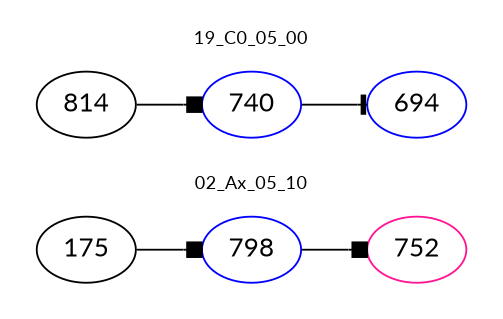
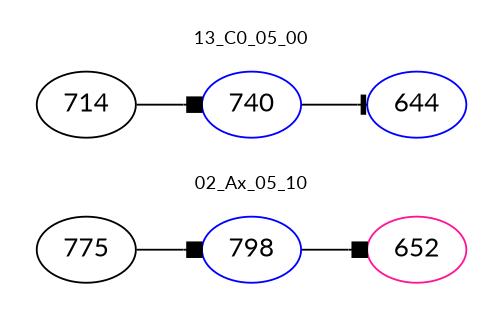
(252, 39) -> (252, 39)
(86, 105) -> (86, 105)
(417, 105) -> (417, 105)
(86, 250) -> (86, 250)
(417, 250) -> (417, 250)
